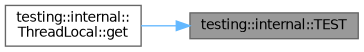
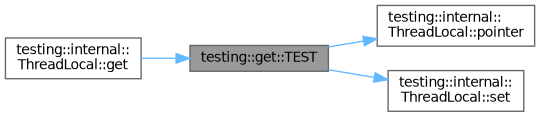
(274, 26) -> (259, 58)
none -> (456, 26)
none -> (456, 91)
